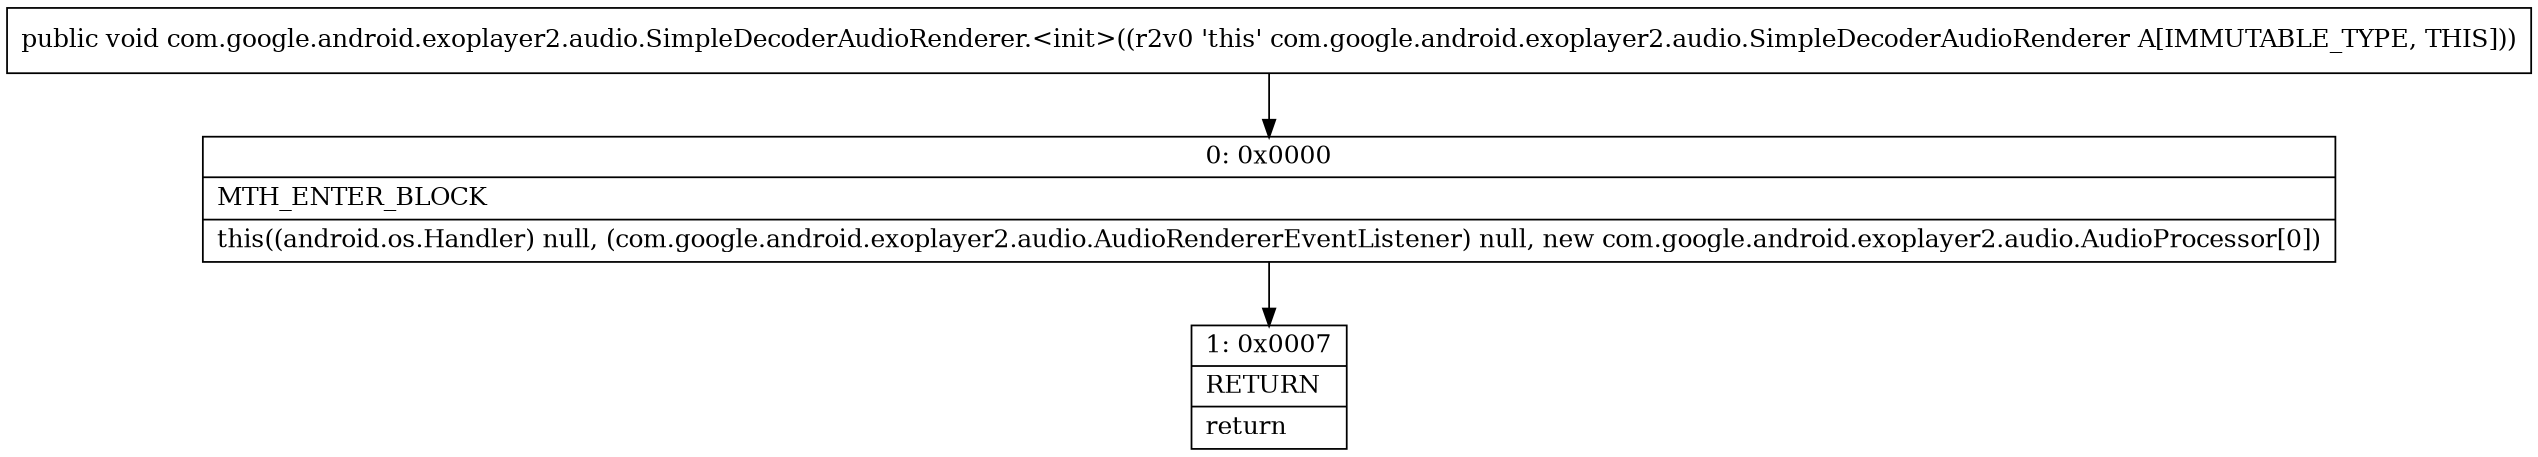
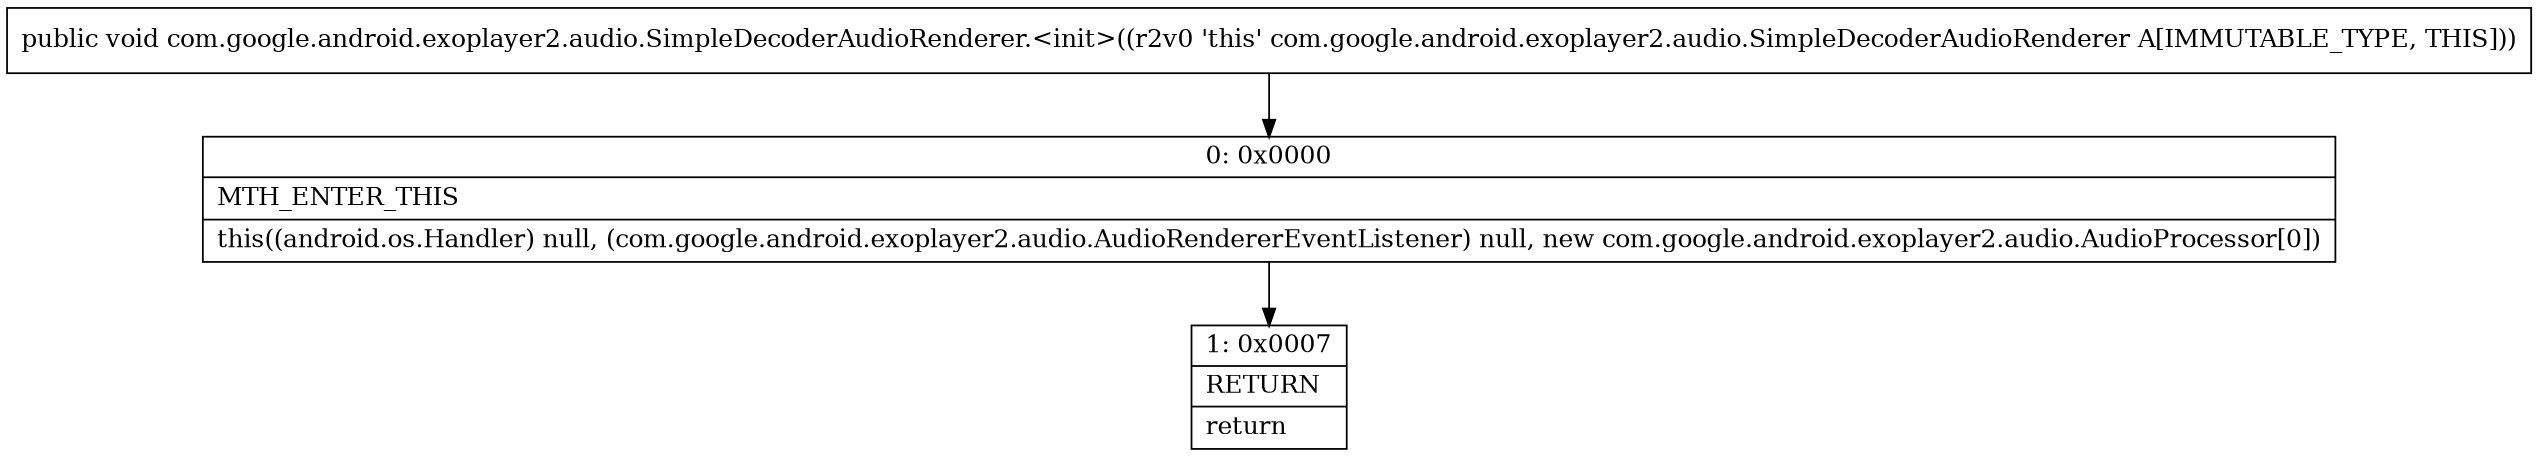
(353, 198) -> (339, 198)
